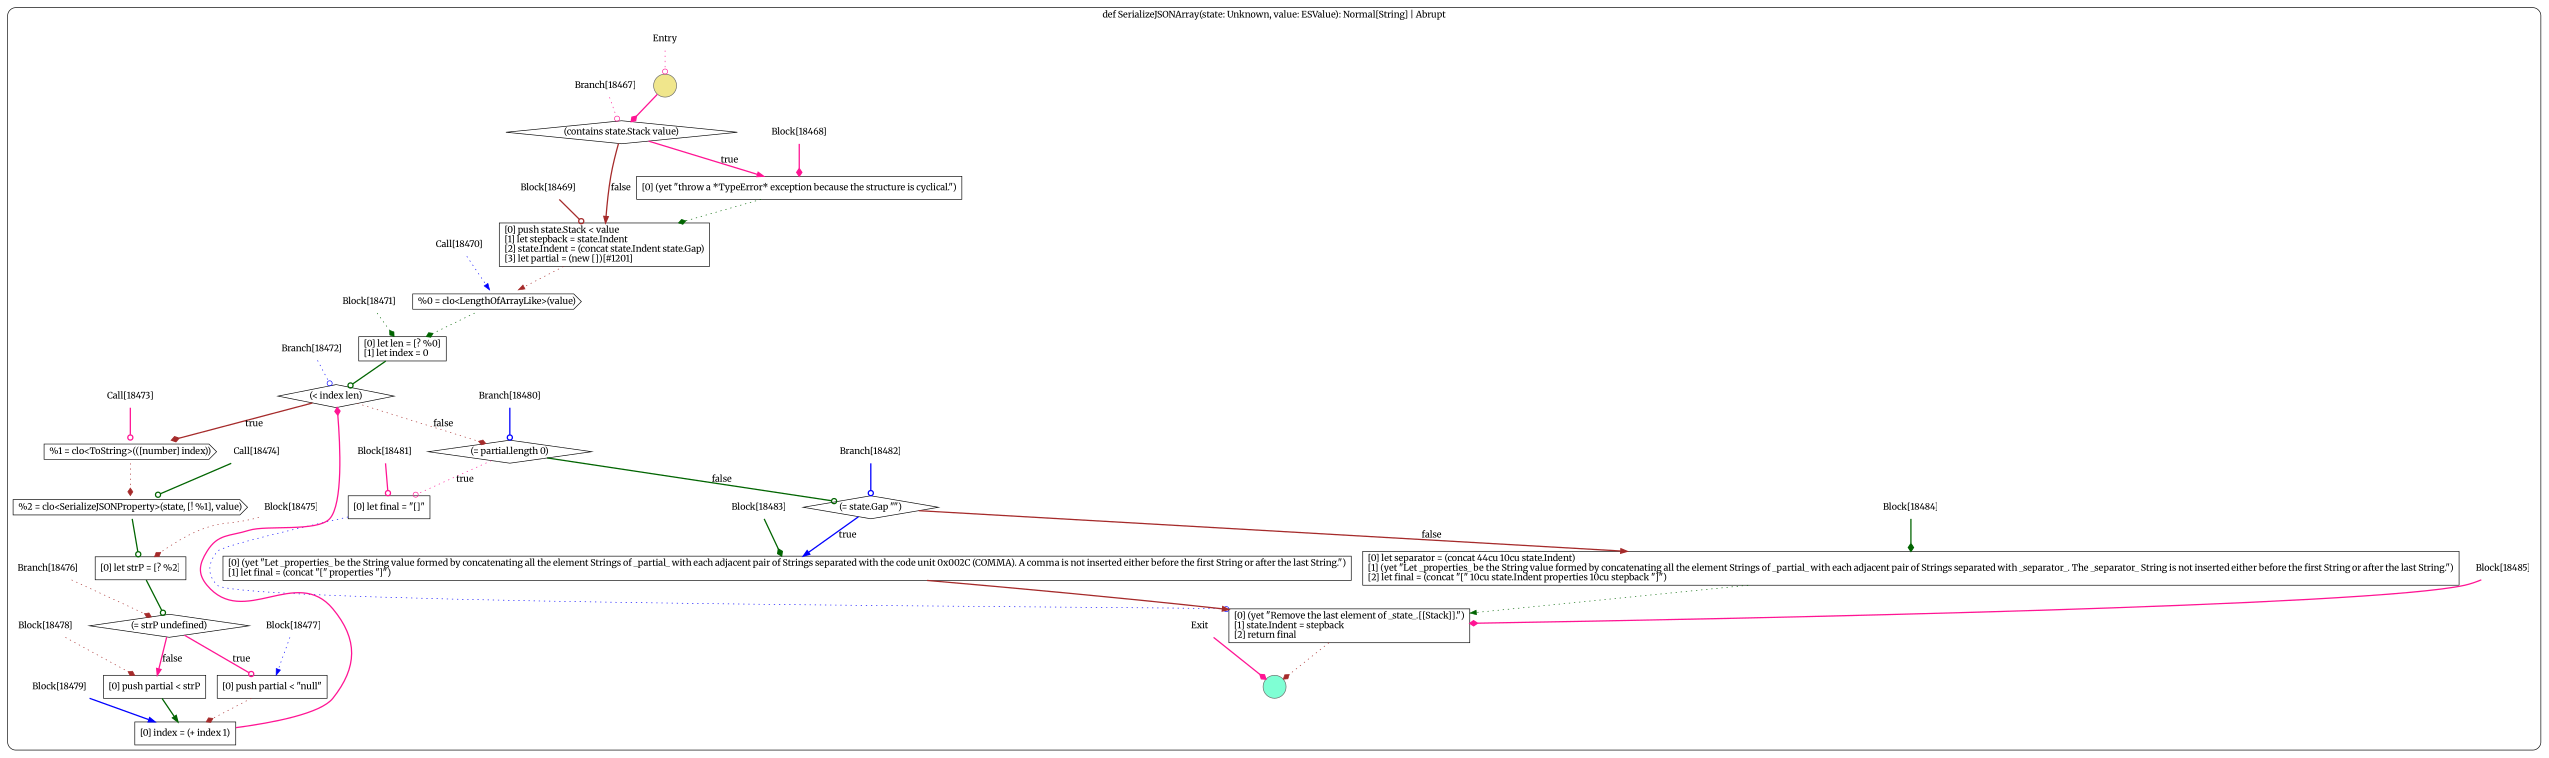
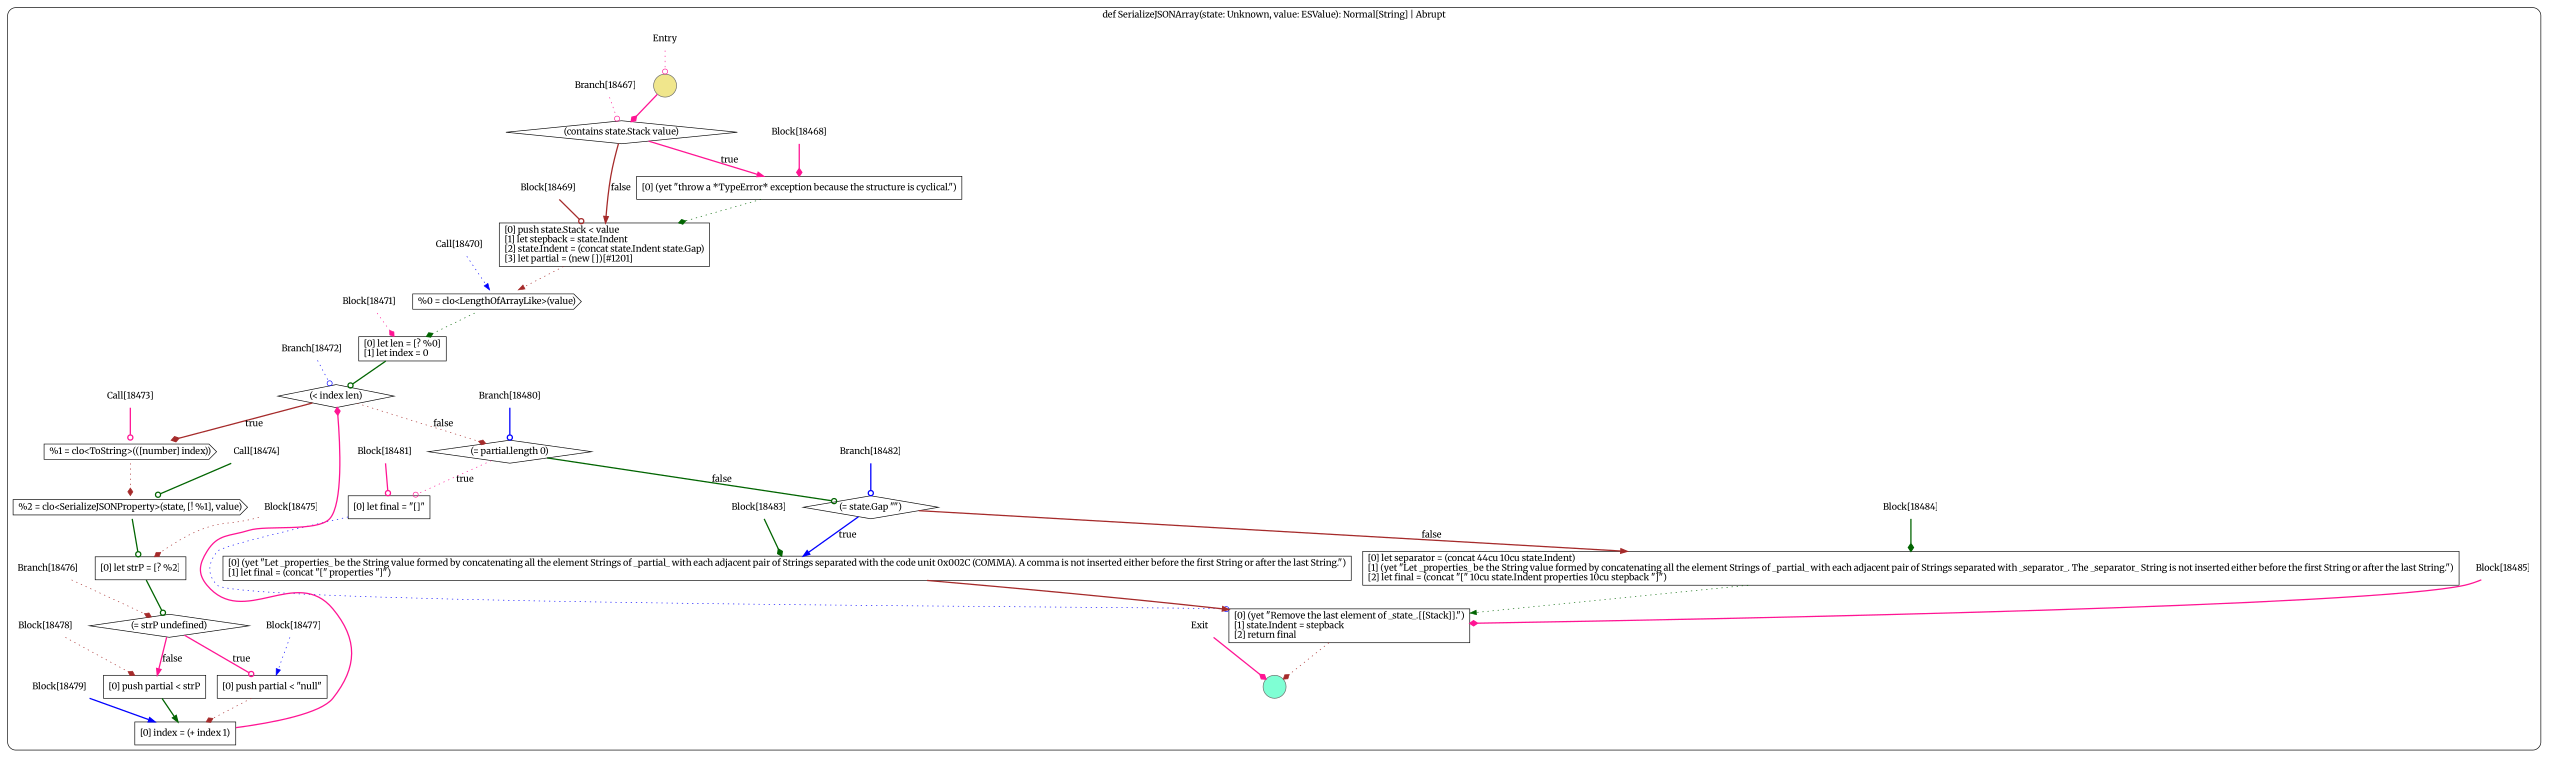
(383, 322) -> (383, 322)
